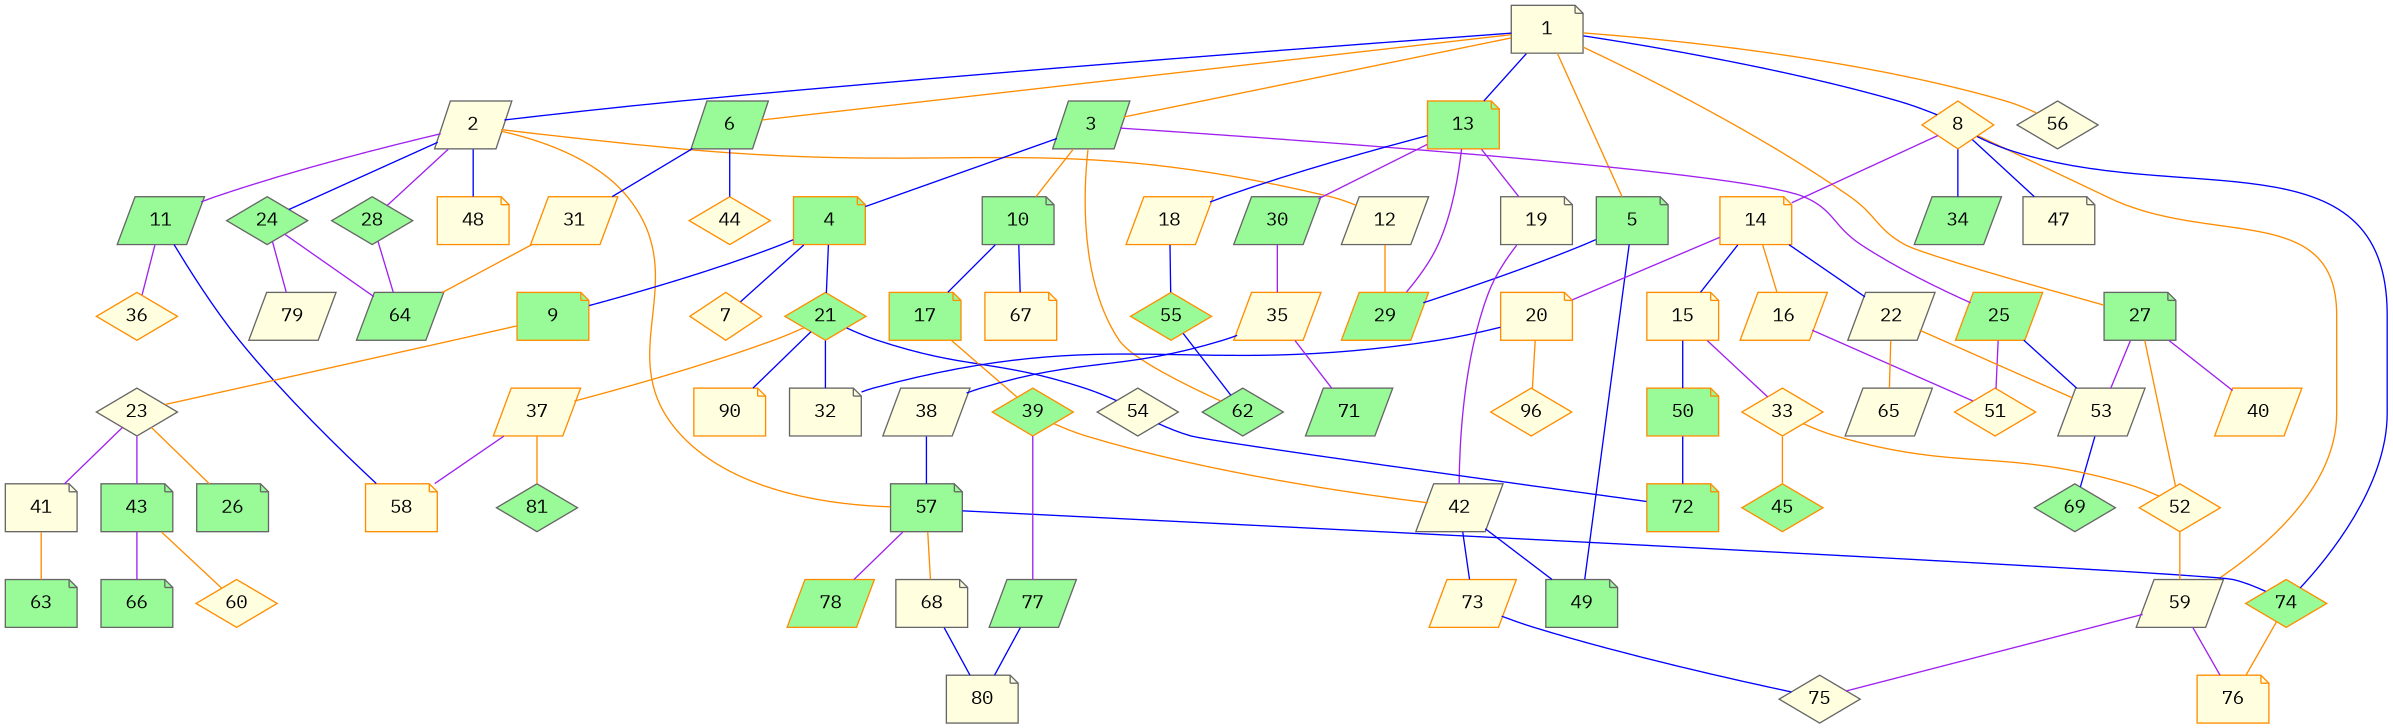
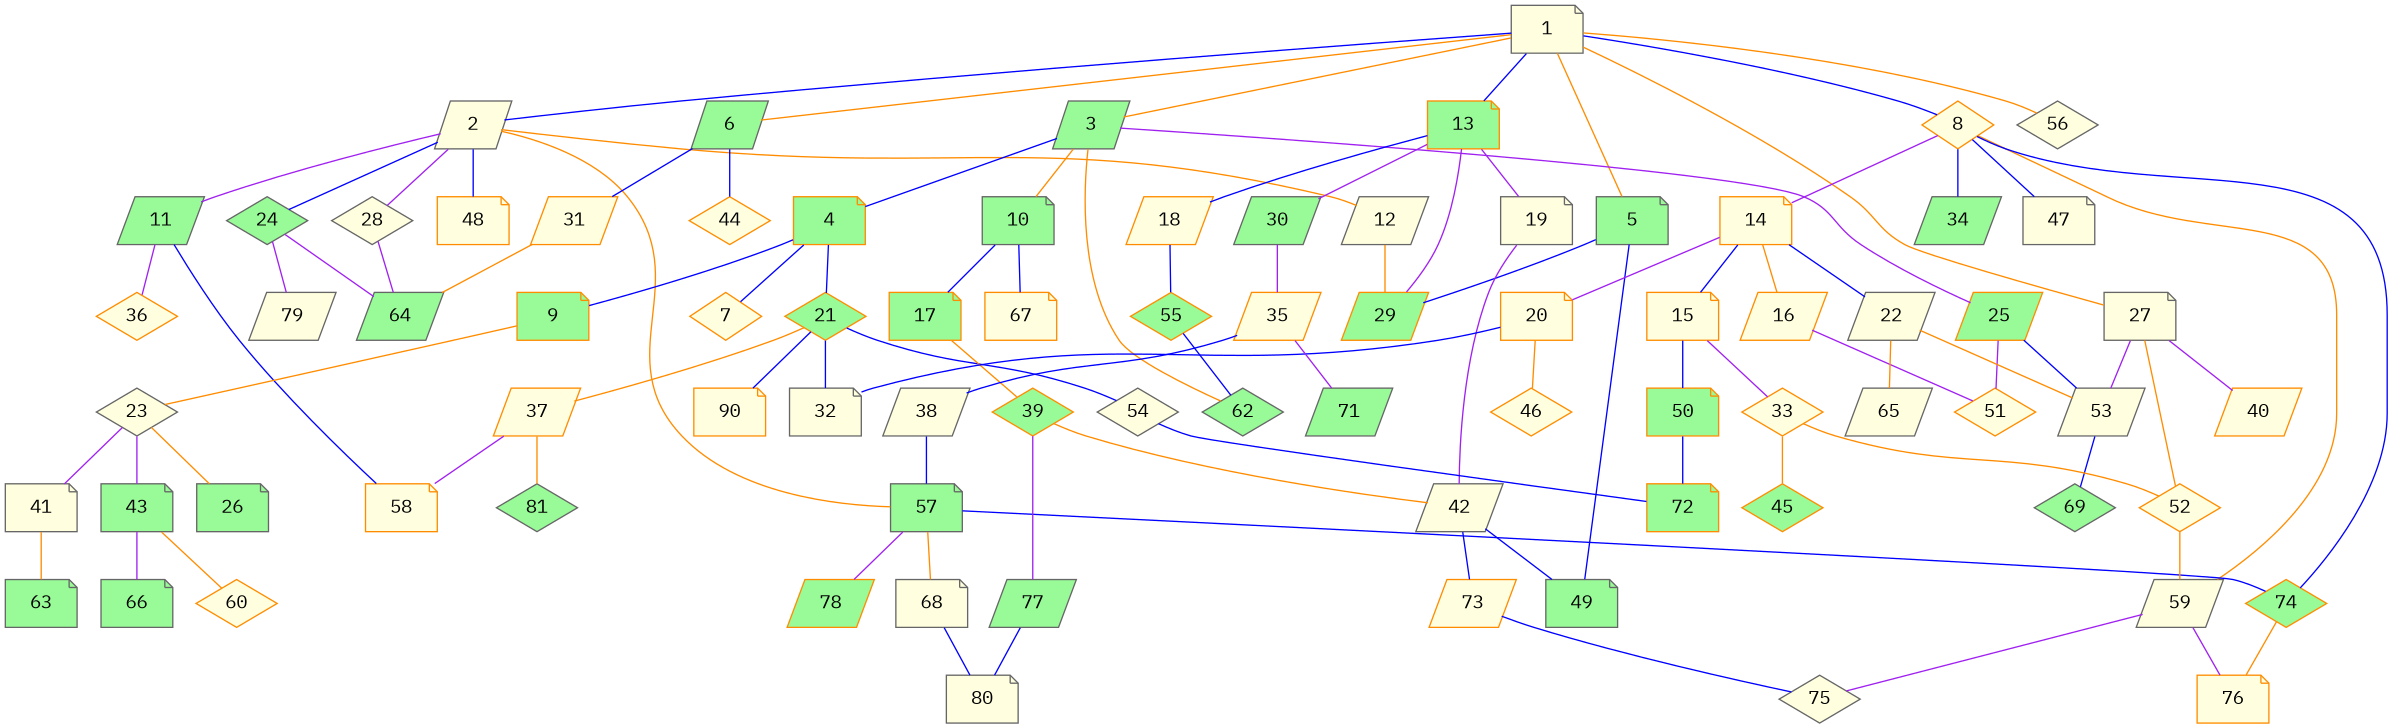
(372, 221) -> (372, 221)
(2140, 316) -> (2140, 316)
(1531, 412) -> (1531, 412)
